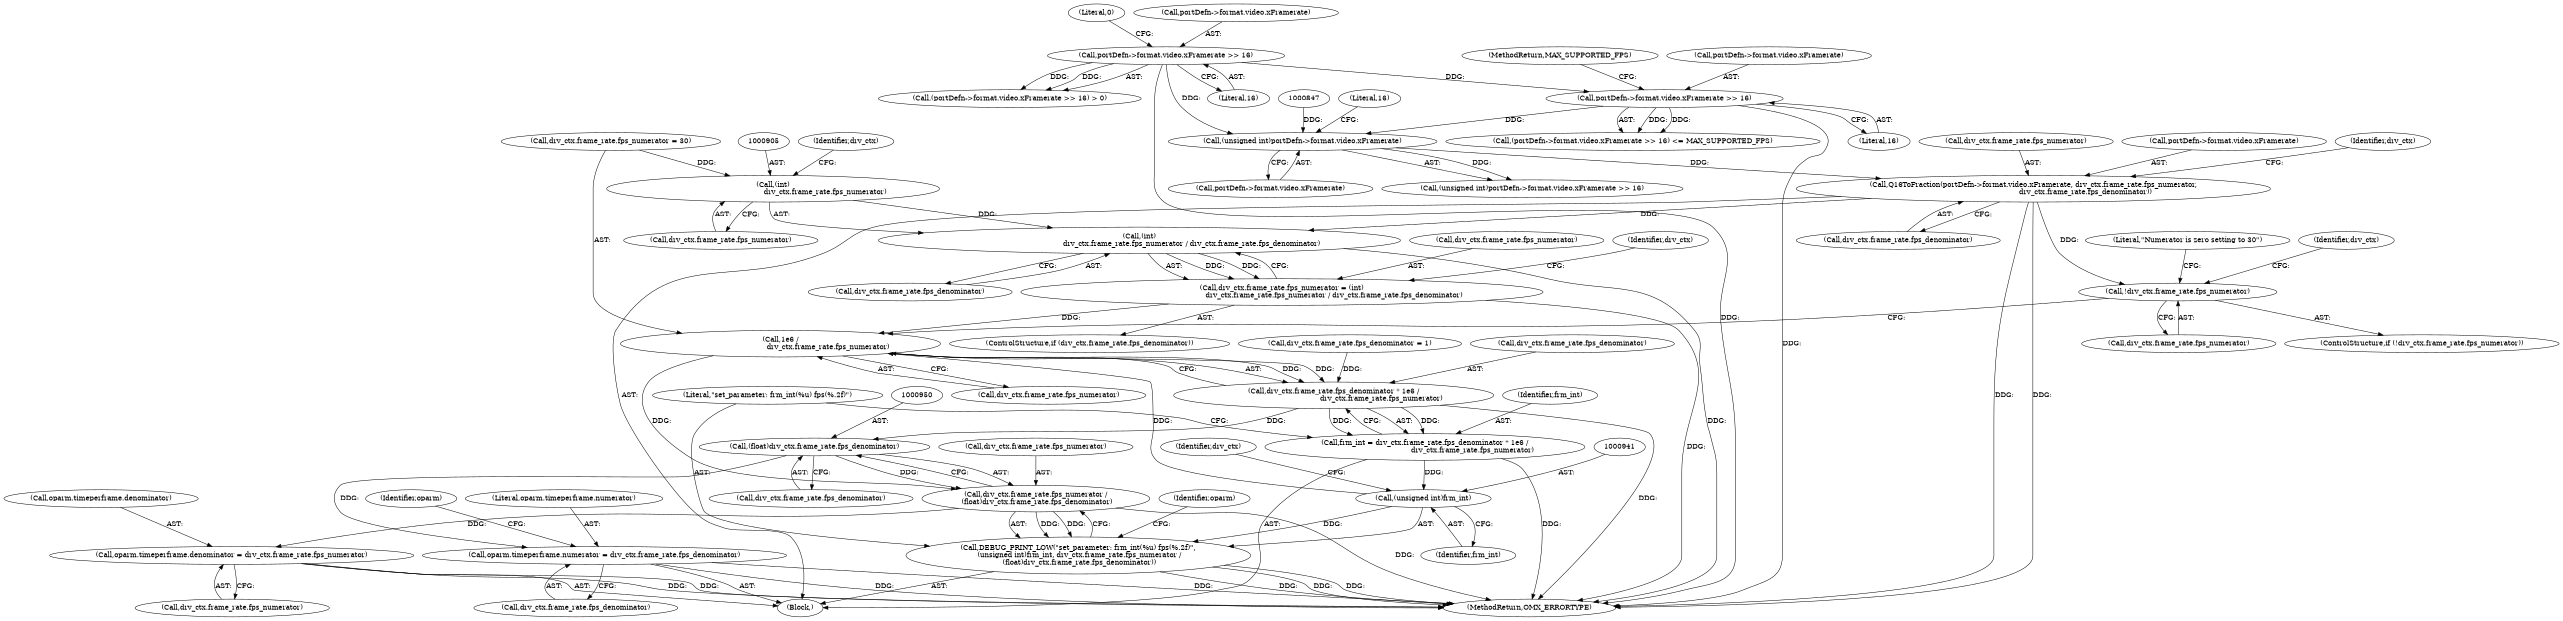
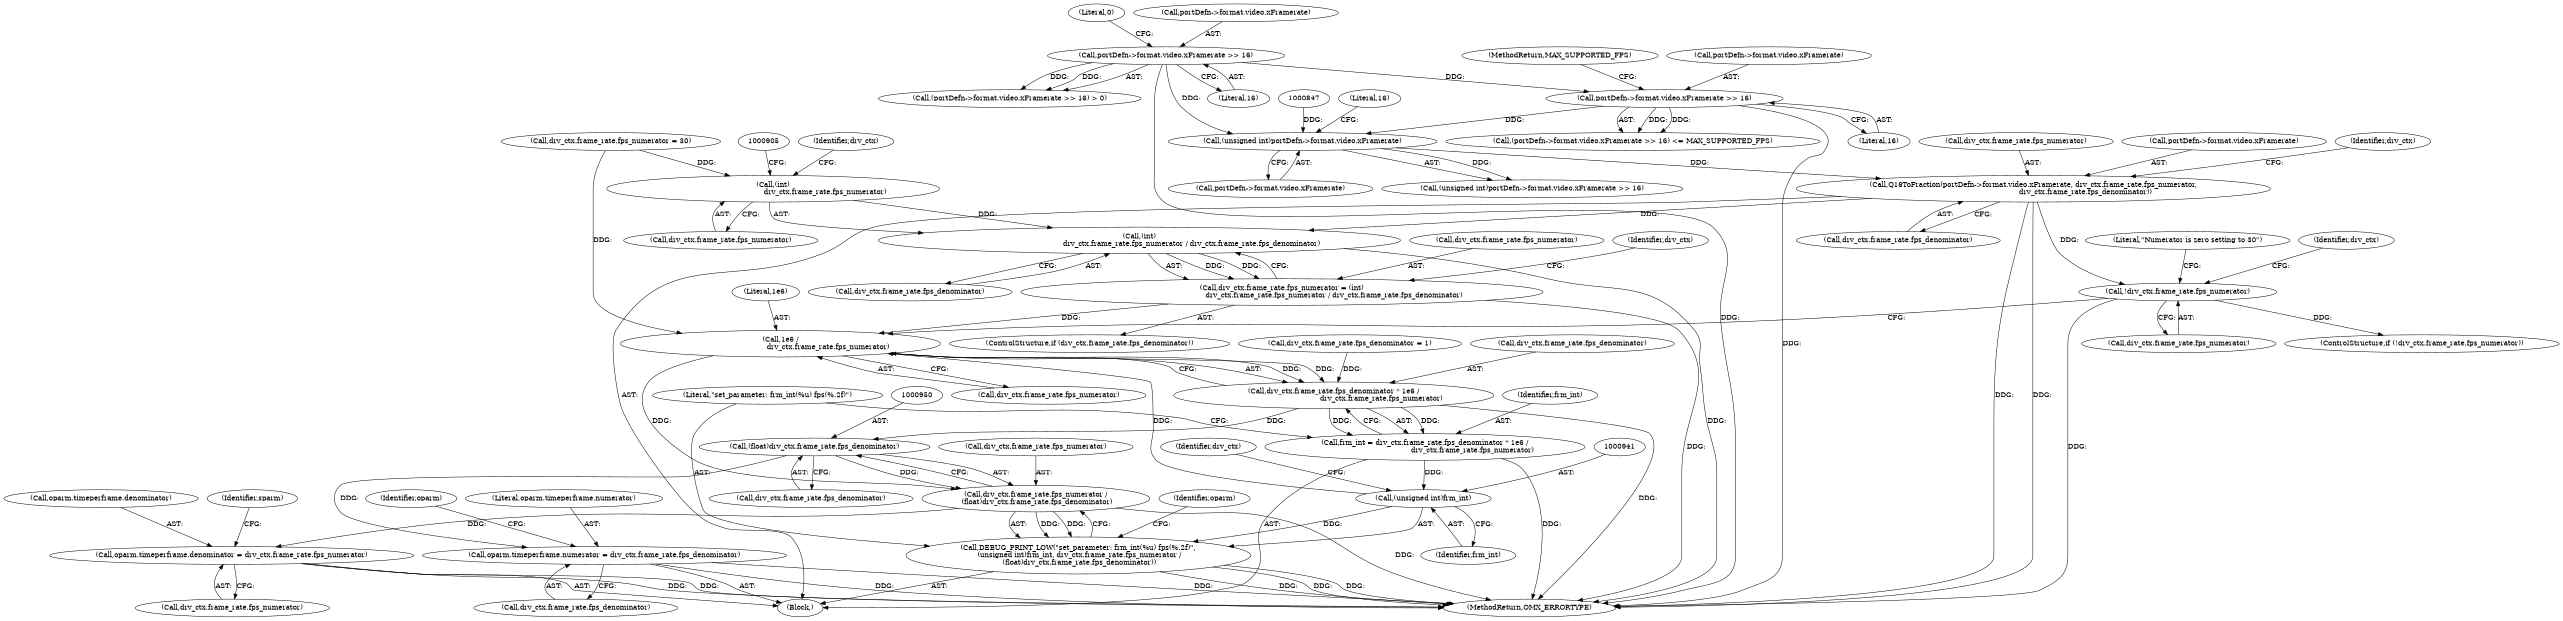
(779, 163) -> (779, 163)
(604, 240) -> (604, 240)
none -> (766, 292)
(2324, 318) -> (2324, 318)
none -> (252, 499)
none -> (1996, 596)
